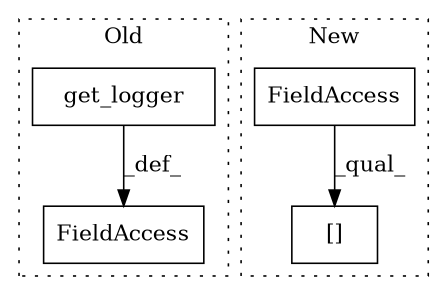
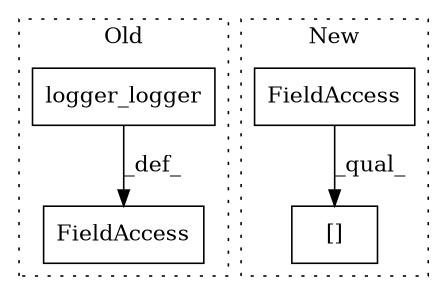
(124, 97) -> (124, 97)
